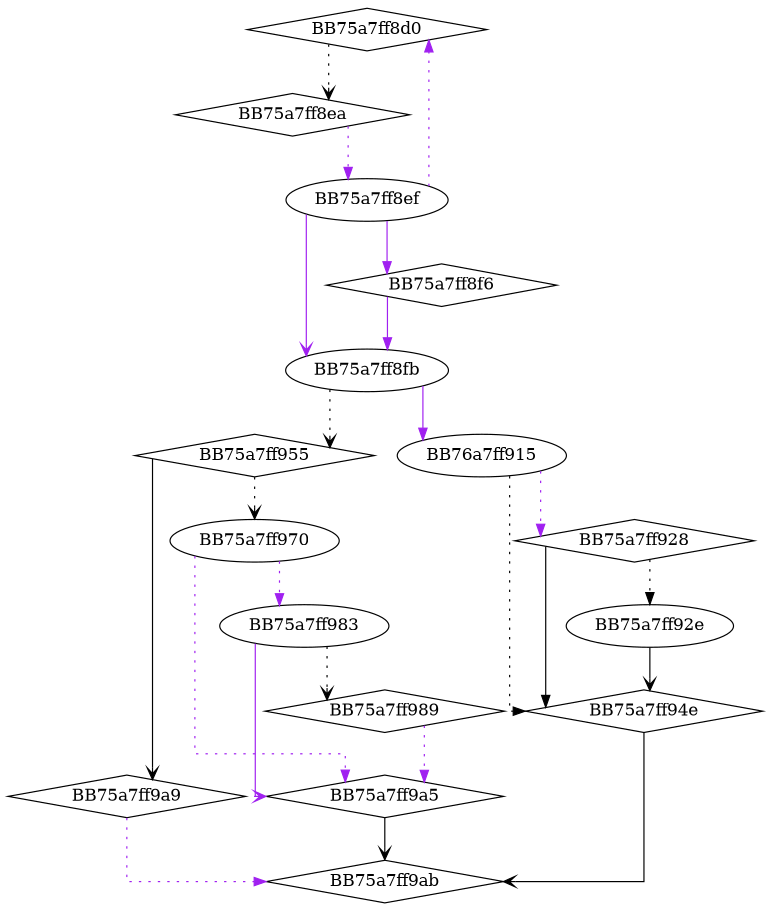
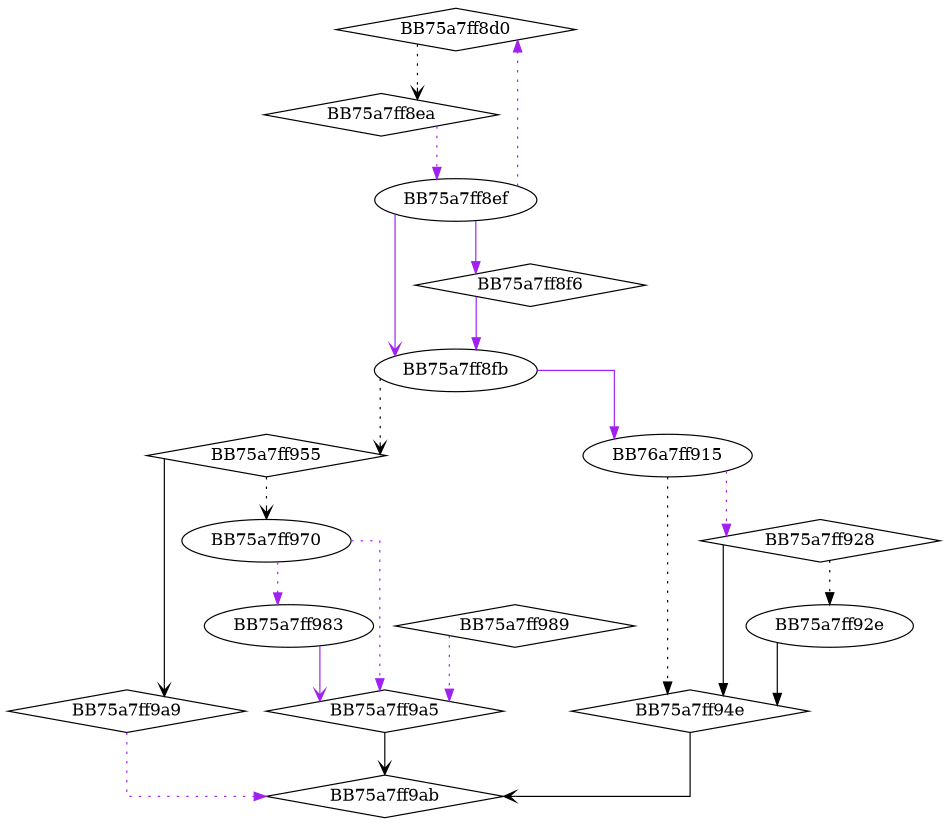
(650, 663) -> (777, 668)
(327, 667) -> none
